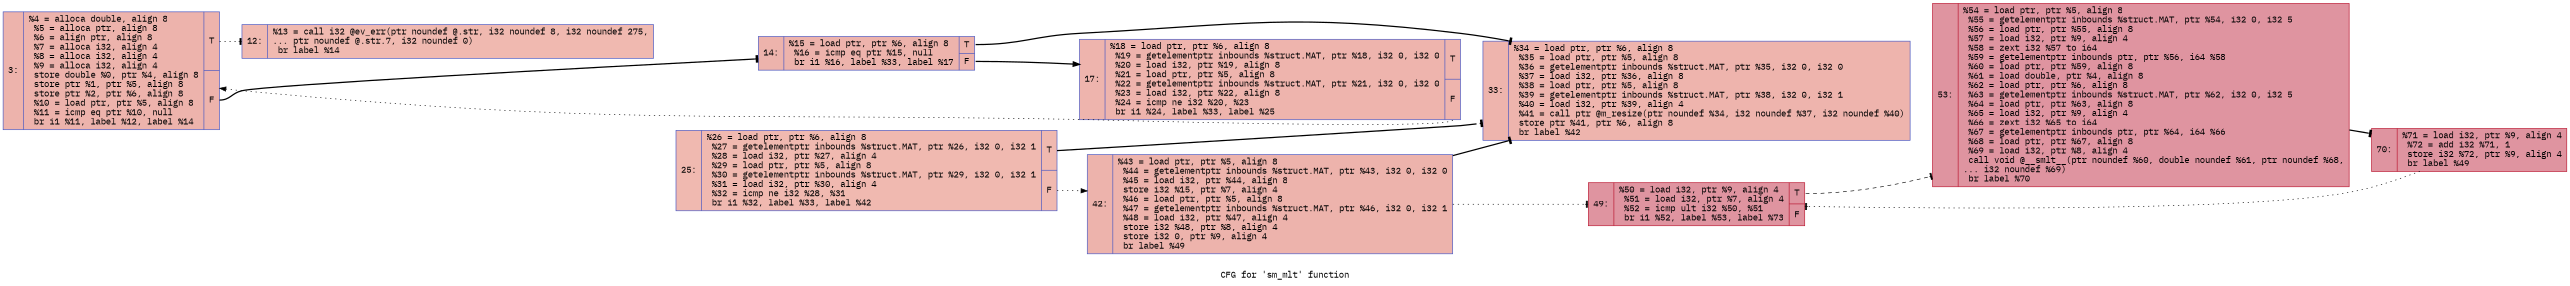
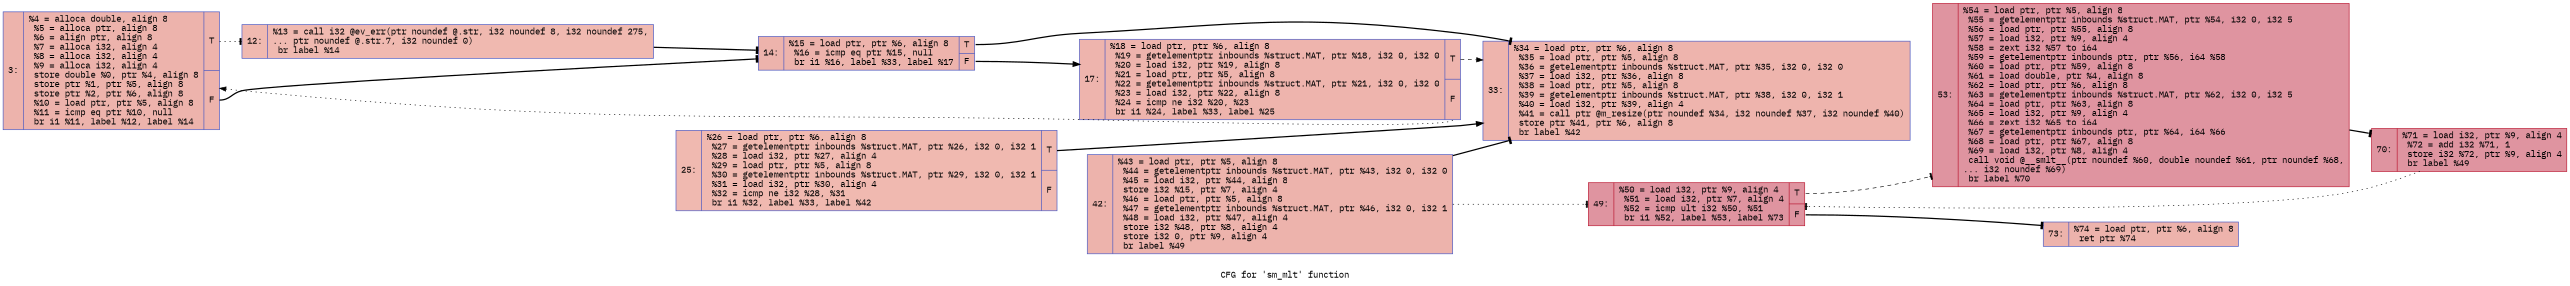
none -> (704, 49)
none -> (1469, 60)
(1267, 138) -> (1267, 138)
(1069, 191) -> none
none -> (2141, 234)
